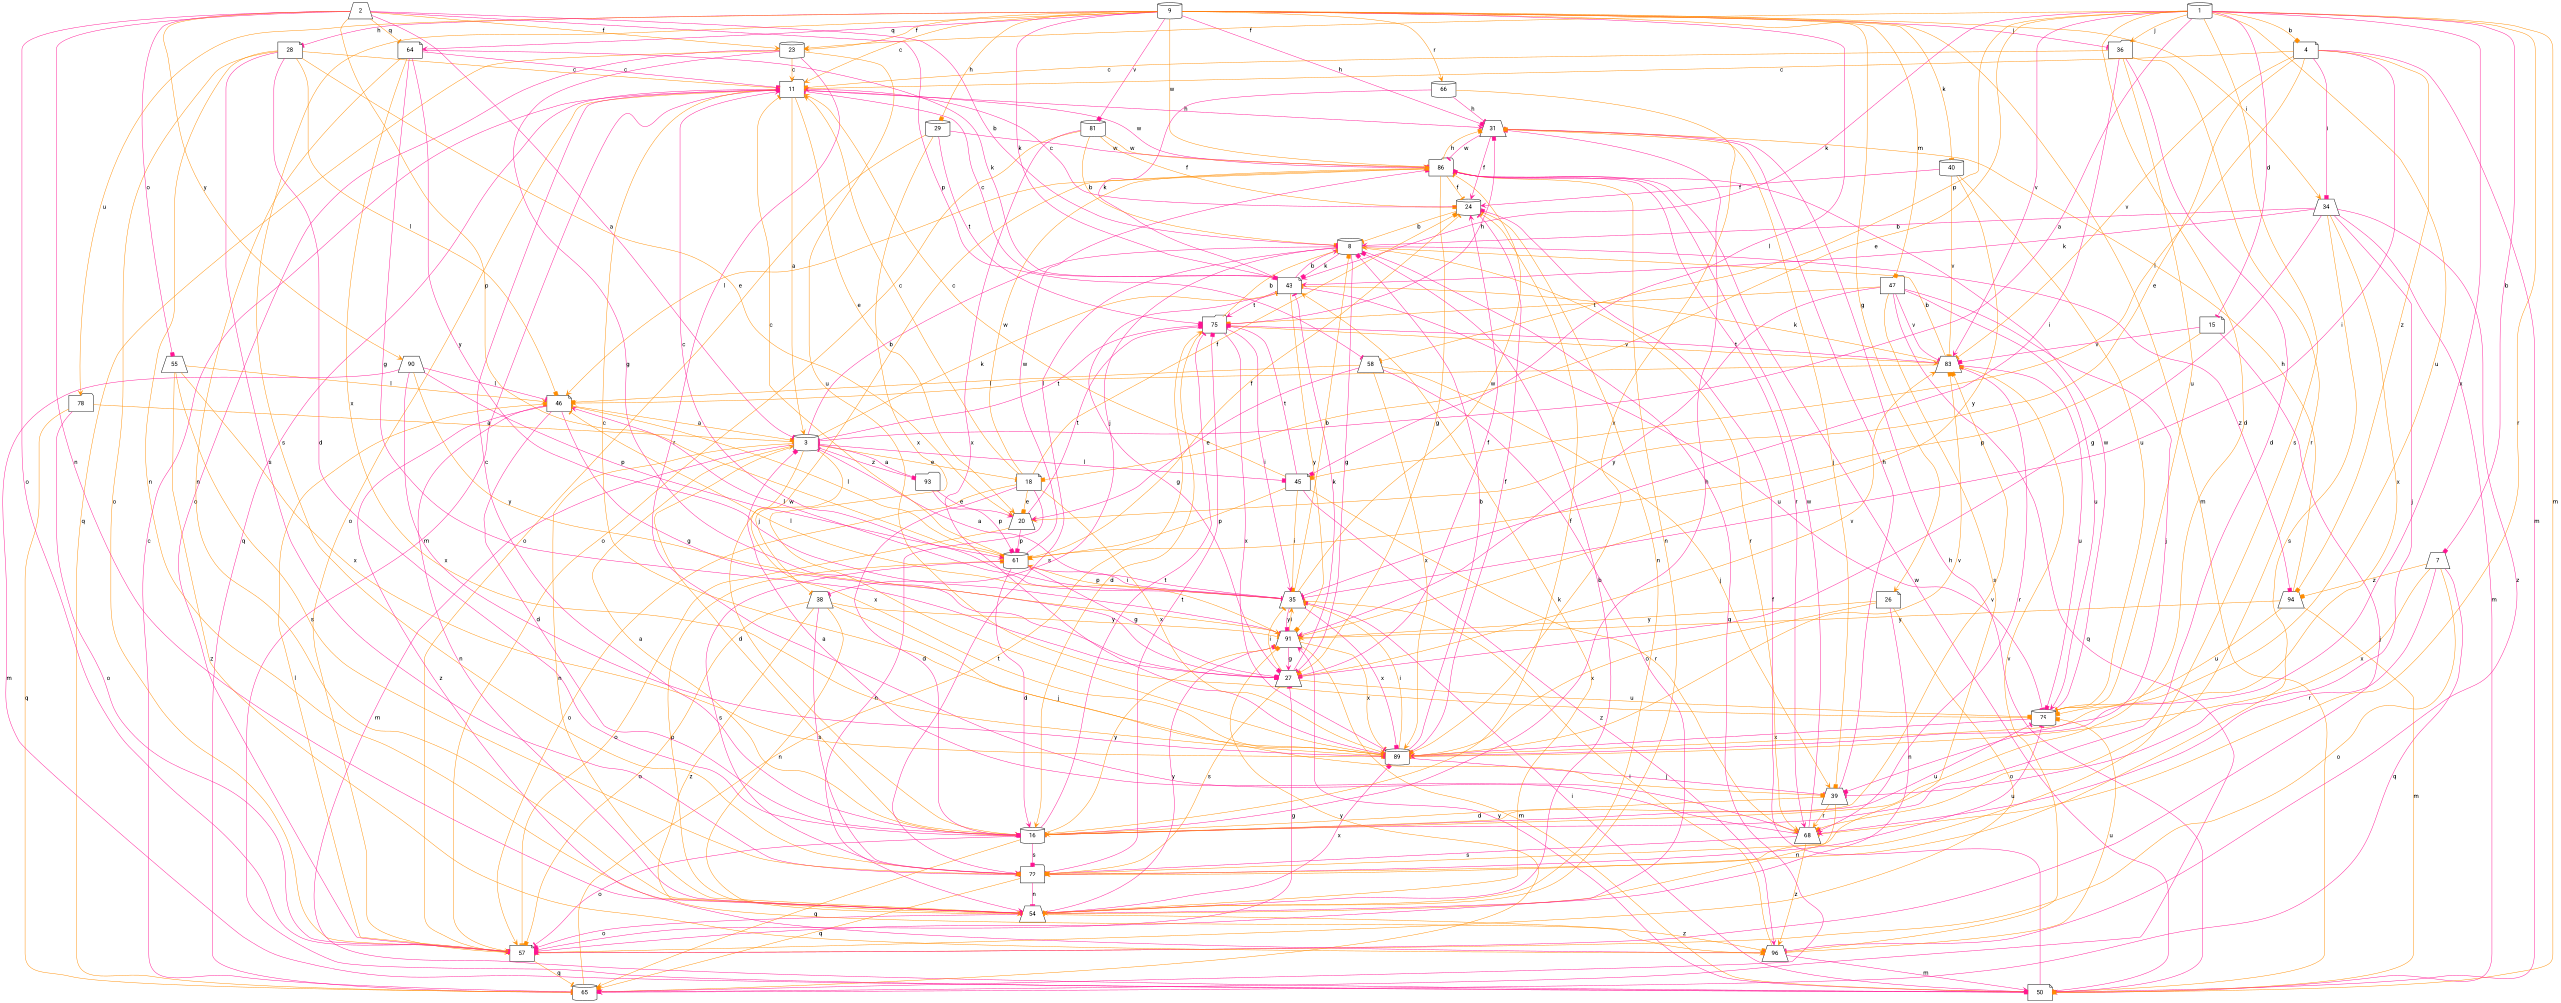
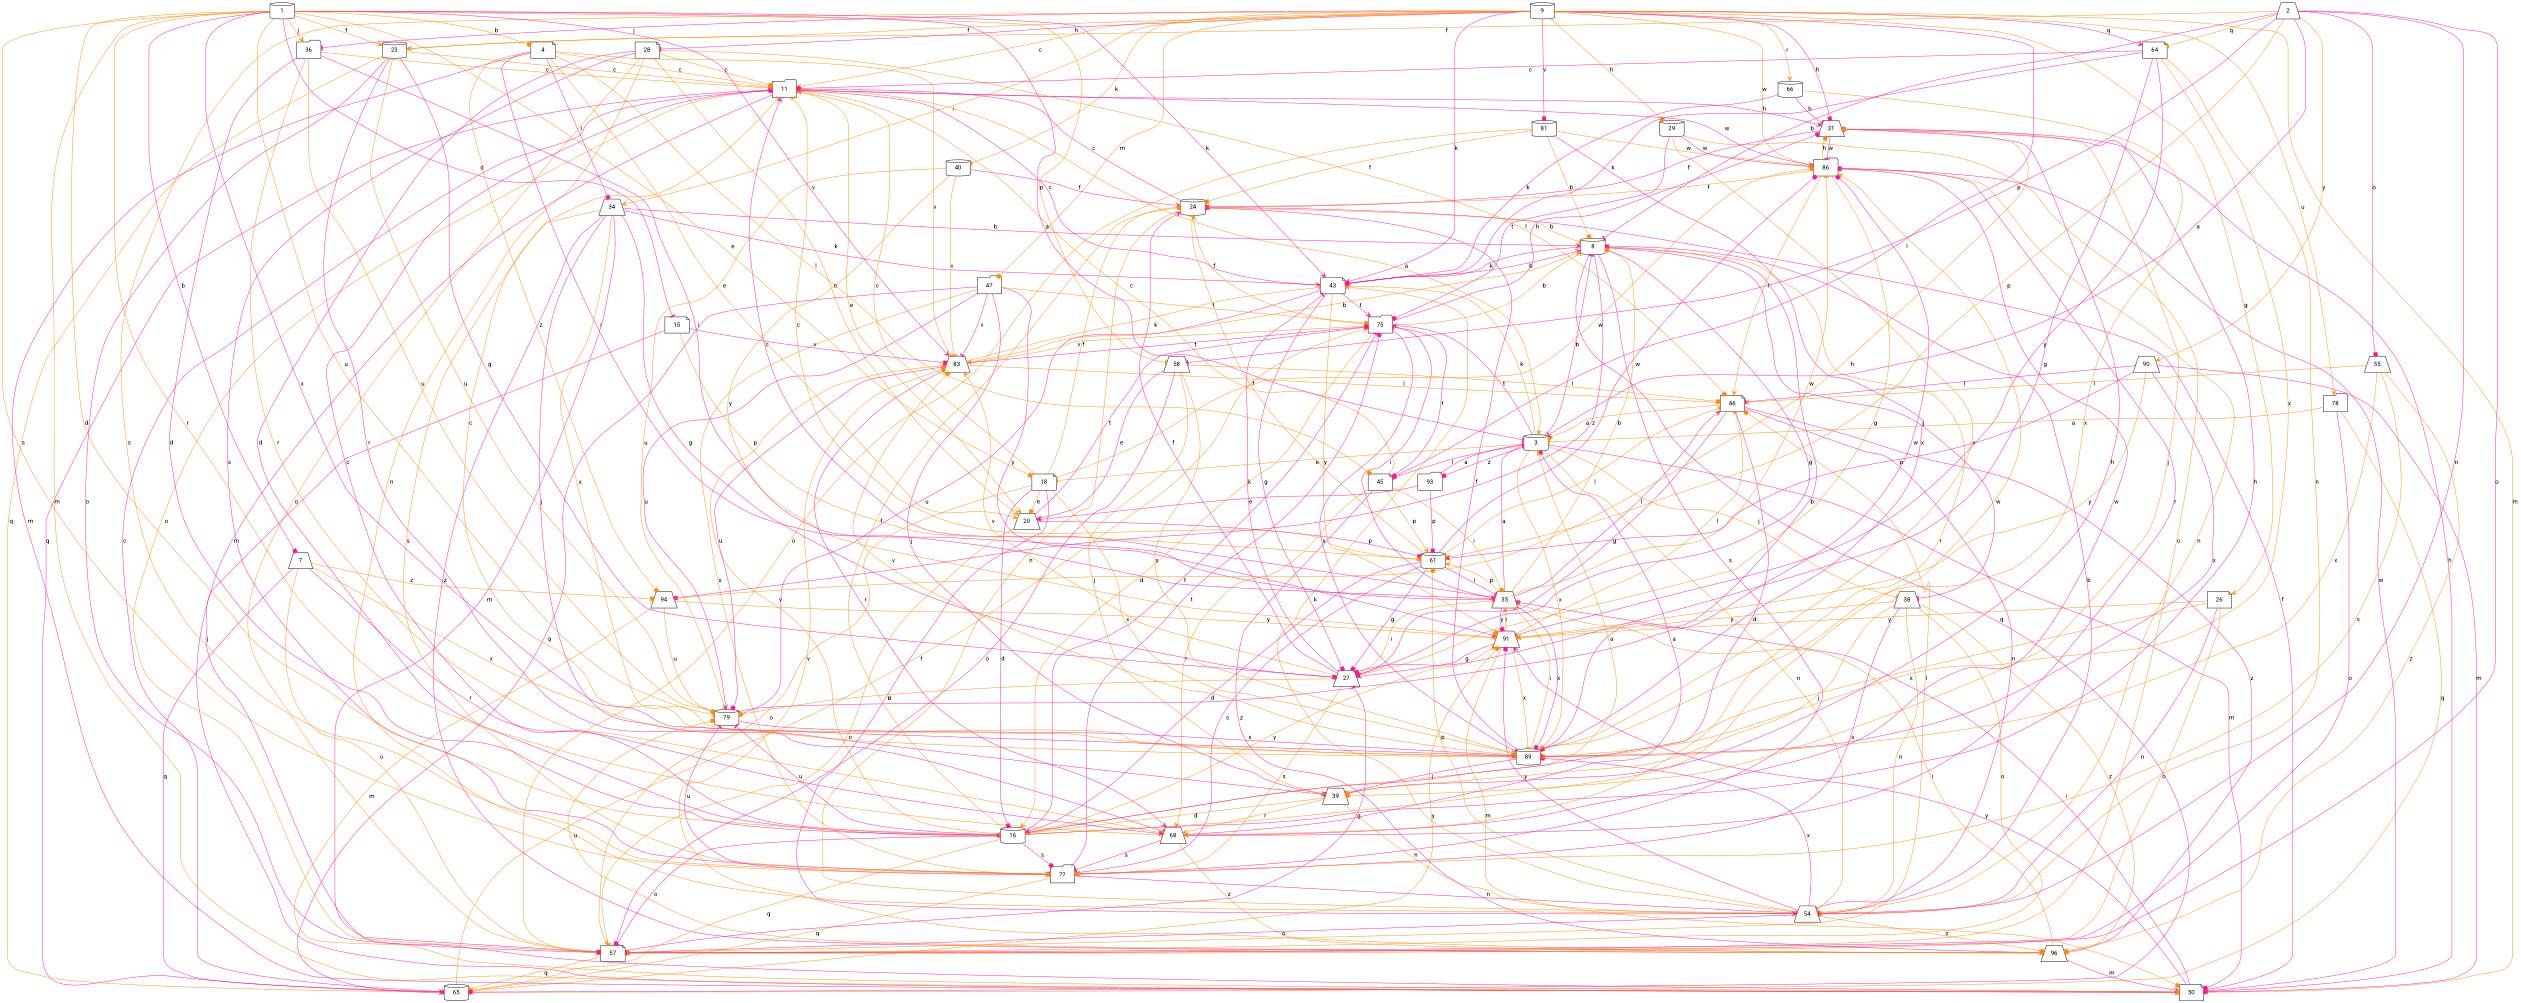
none -> (1261, 300)
(752, 662) -> none
